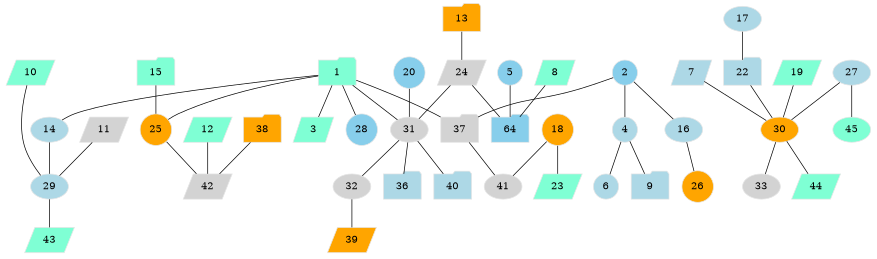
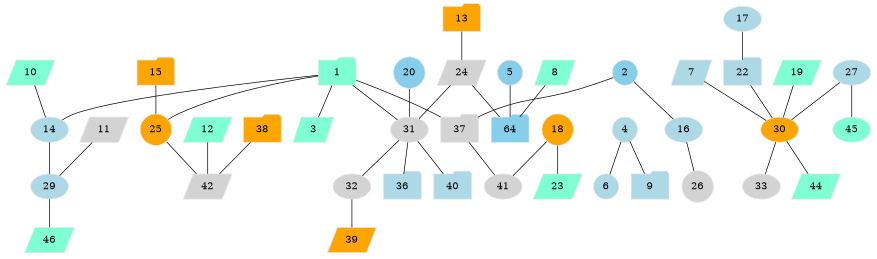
(156, 73) -> (156, 73)
(625, 101) -> none
(362, 130) -> none
(22, 132) -> (40, 101)
(698, 187) -> (698, 187)
(50, 240) -> (50, 240)
